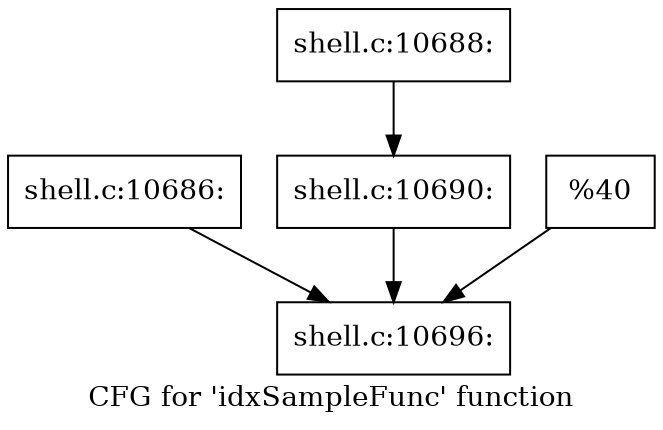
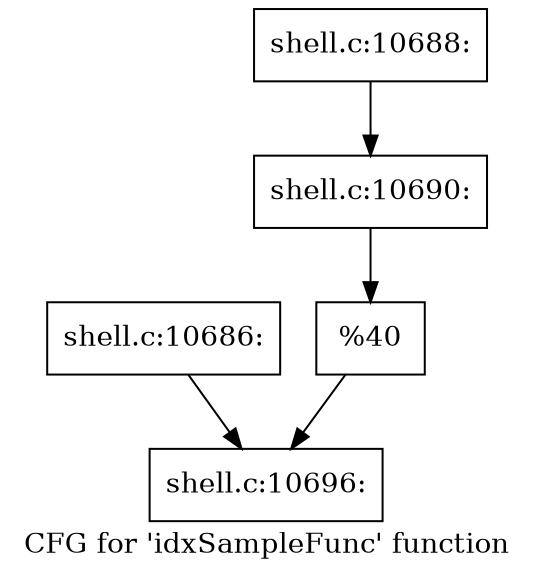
(394, 255) -> (371, 255)
